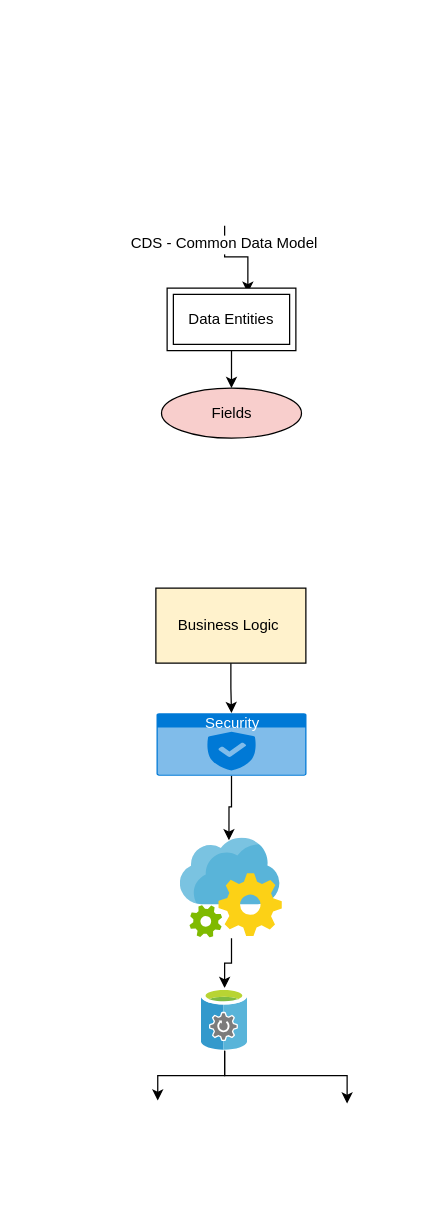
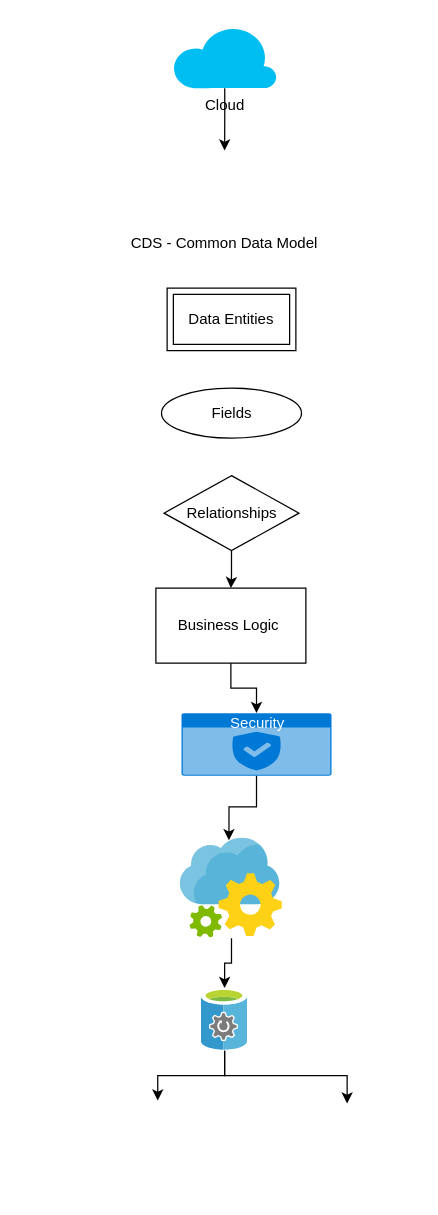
none -> (224, 57)
none -> (225, 115)
(248, 257) -> none
(231, 374) -> none
(231, 413) -> (231, 413)
none -> (231, 513)
none -> (231, 565)
(231, 626) -> (231, 626)
(231, 744) -> (256, 744)
